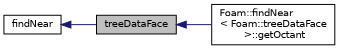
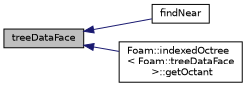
(84, 25) -> (123, 24)
(273, 25) -> (181, 62)
